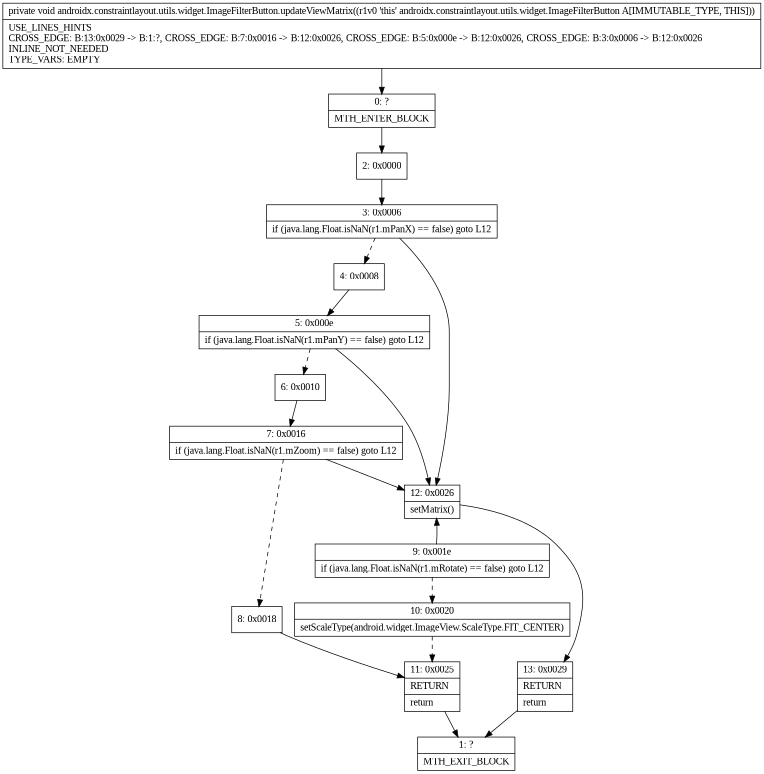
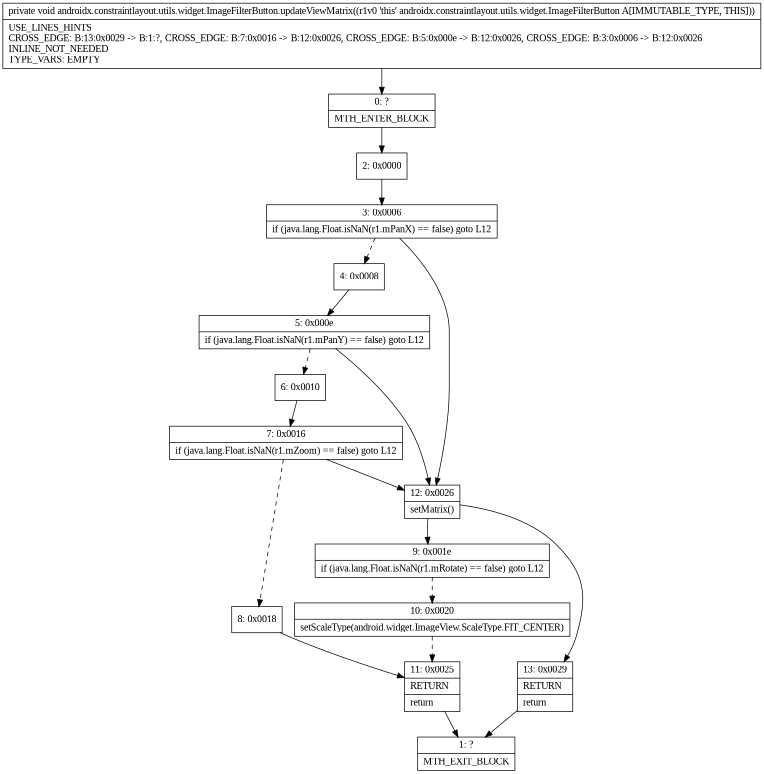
(437, 535) -> (427, 528)
